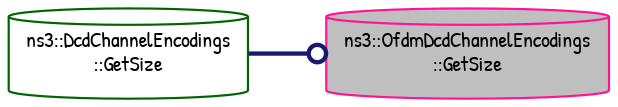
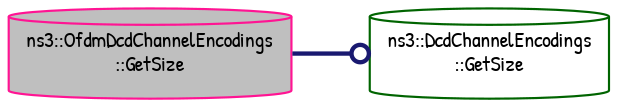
(279, 54) -> (322, 54)
